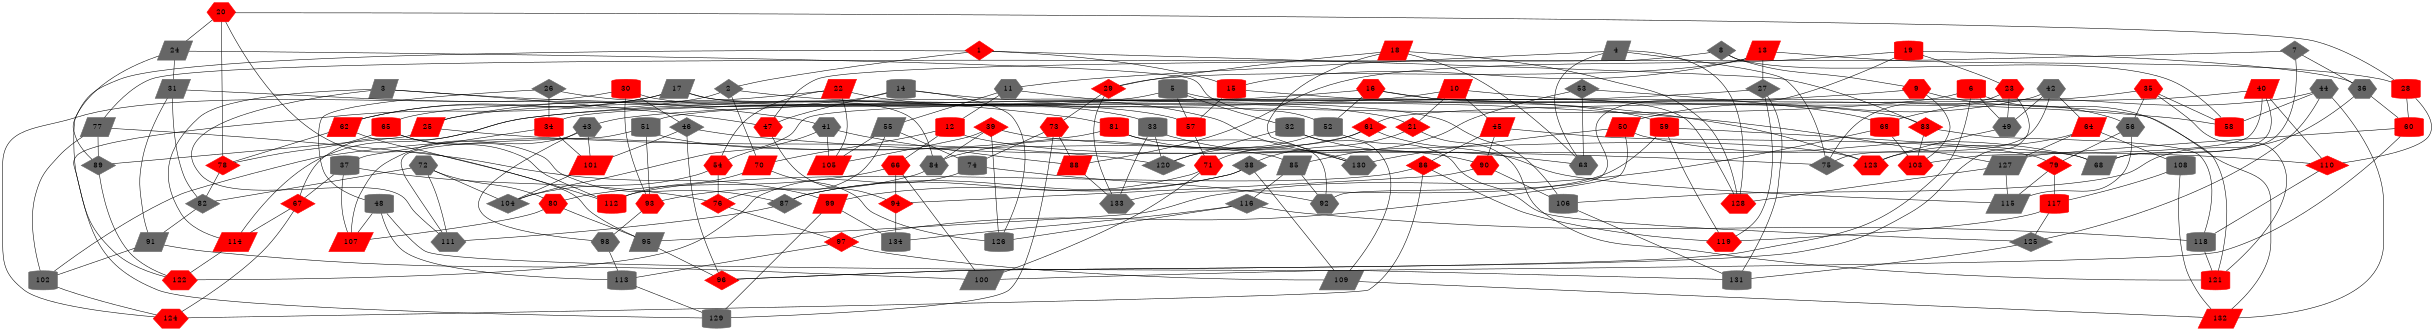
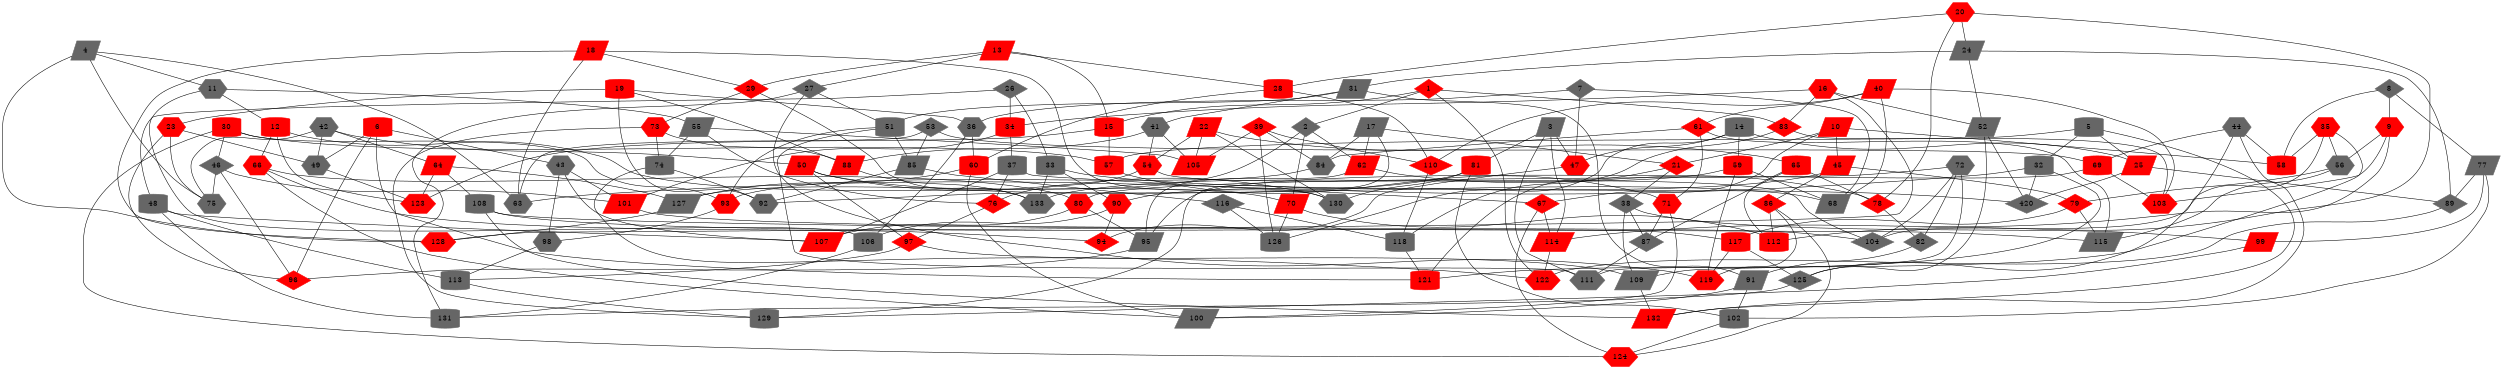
(1328, 127) -> (1983, 127)
(177, 153) -> (1045, 105)
(1163, 165) -> (2027, 204)
(1827, 165) -> (212, 204)
(2007, 185) -> (1289, 229)
(896, 242) -> none
